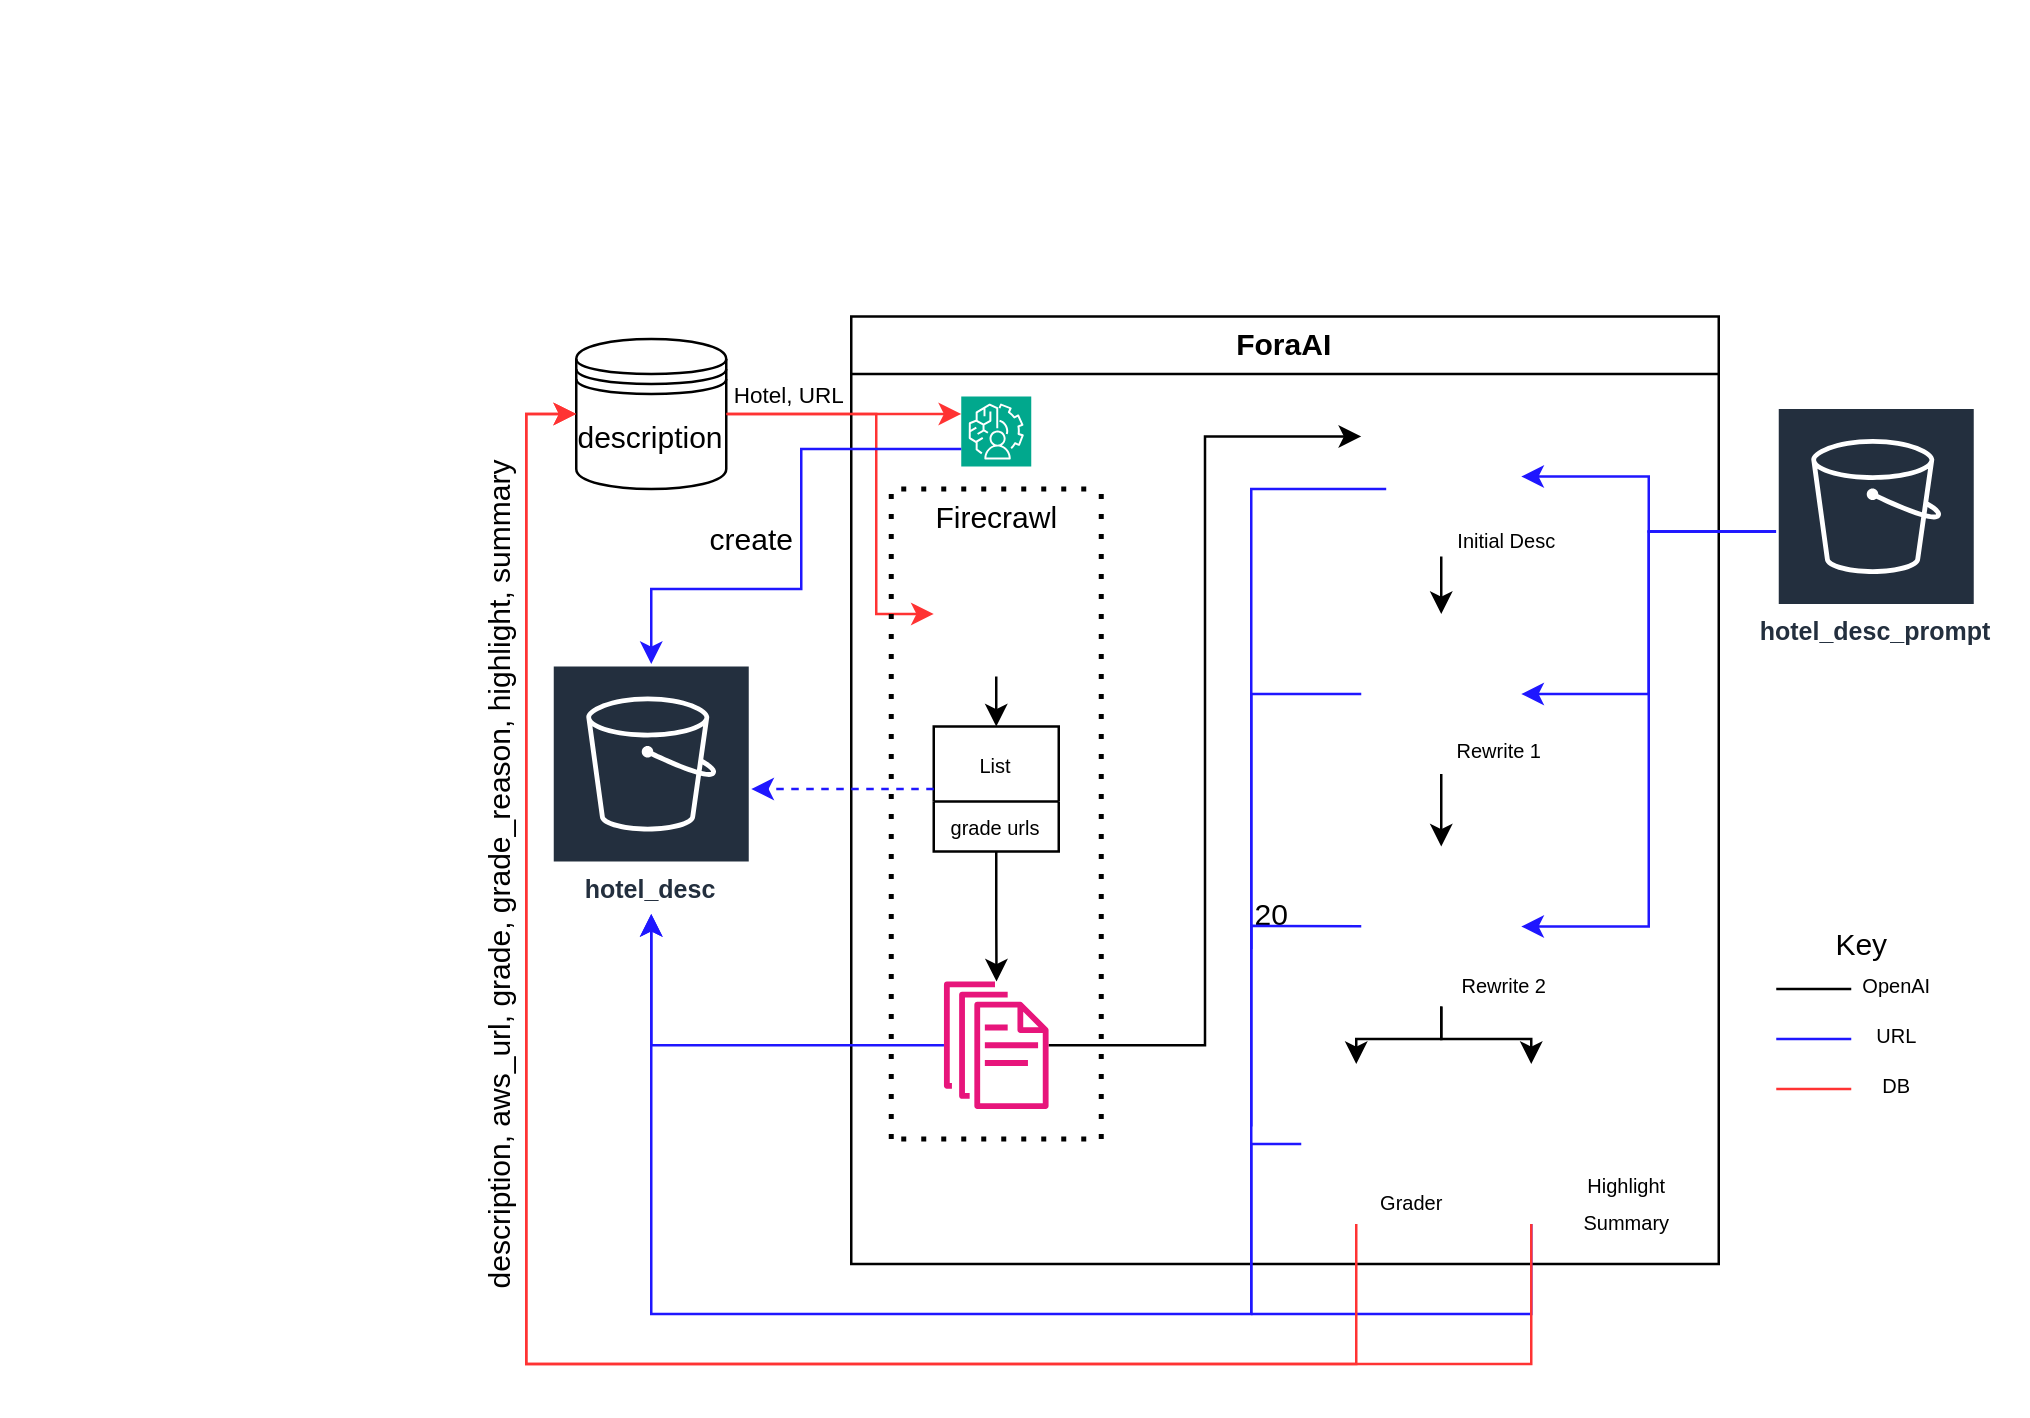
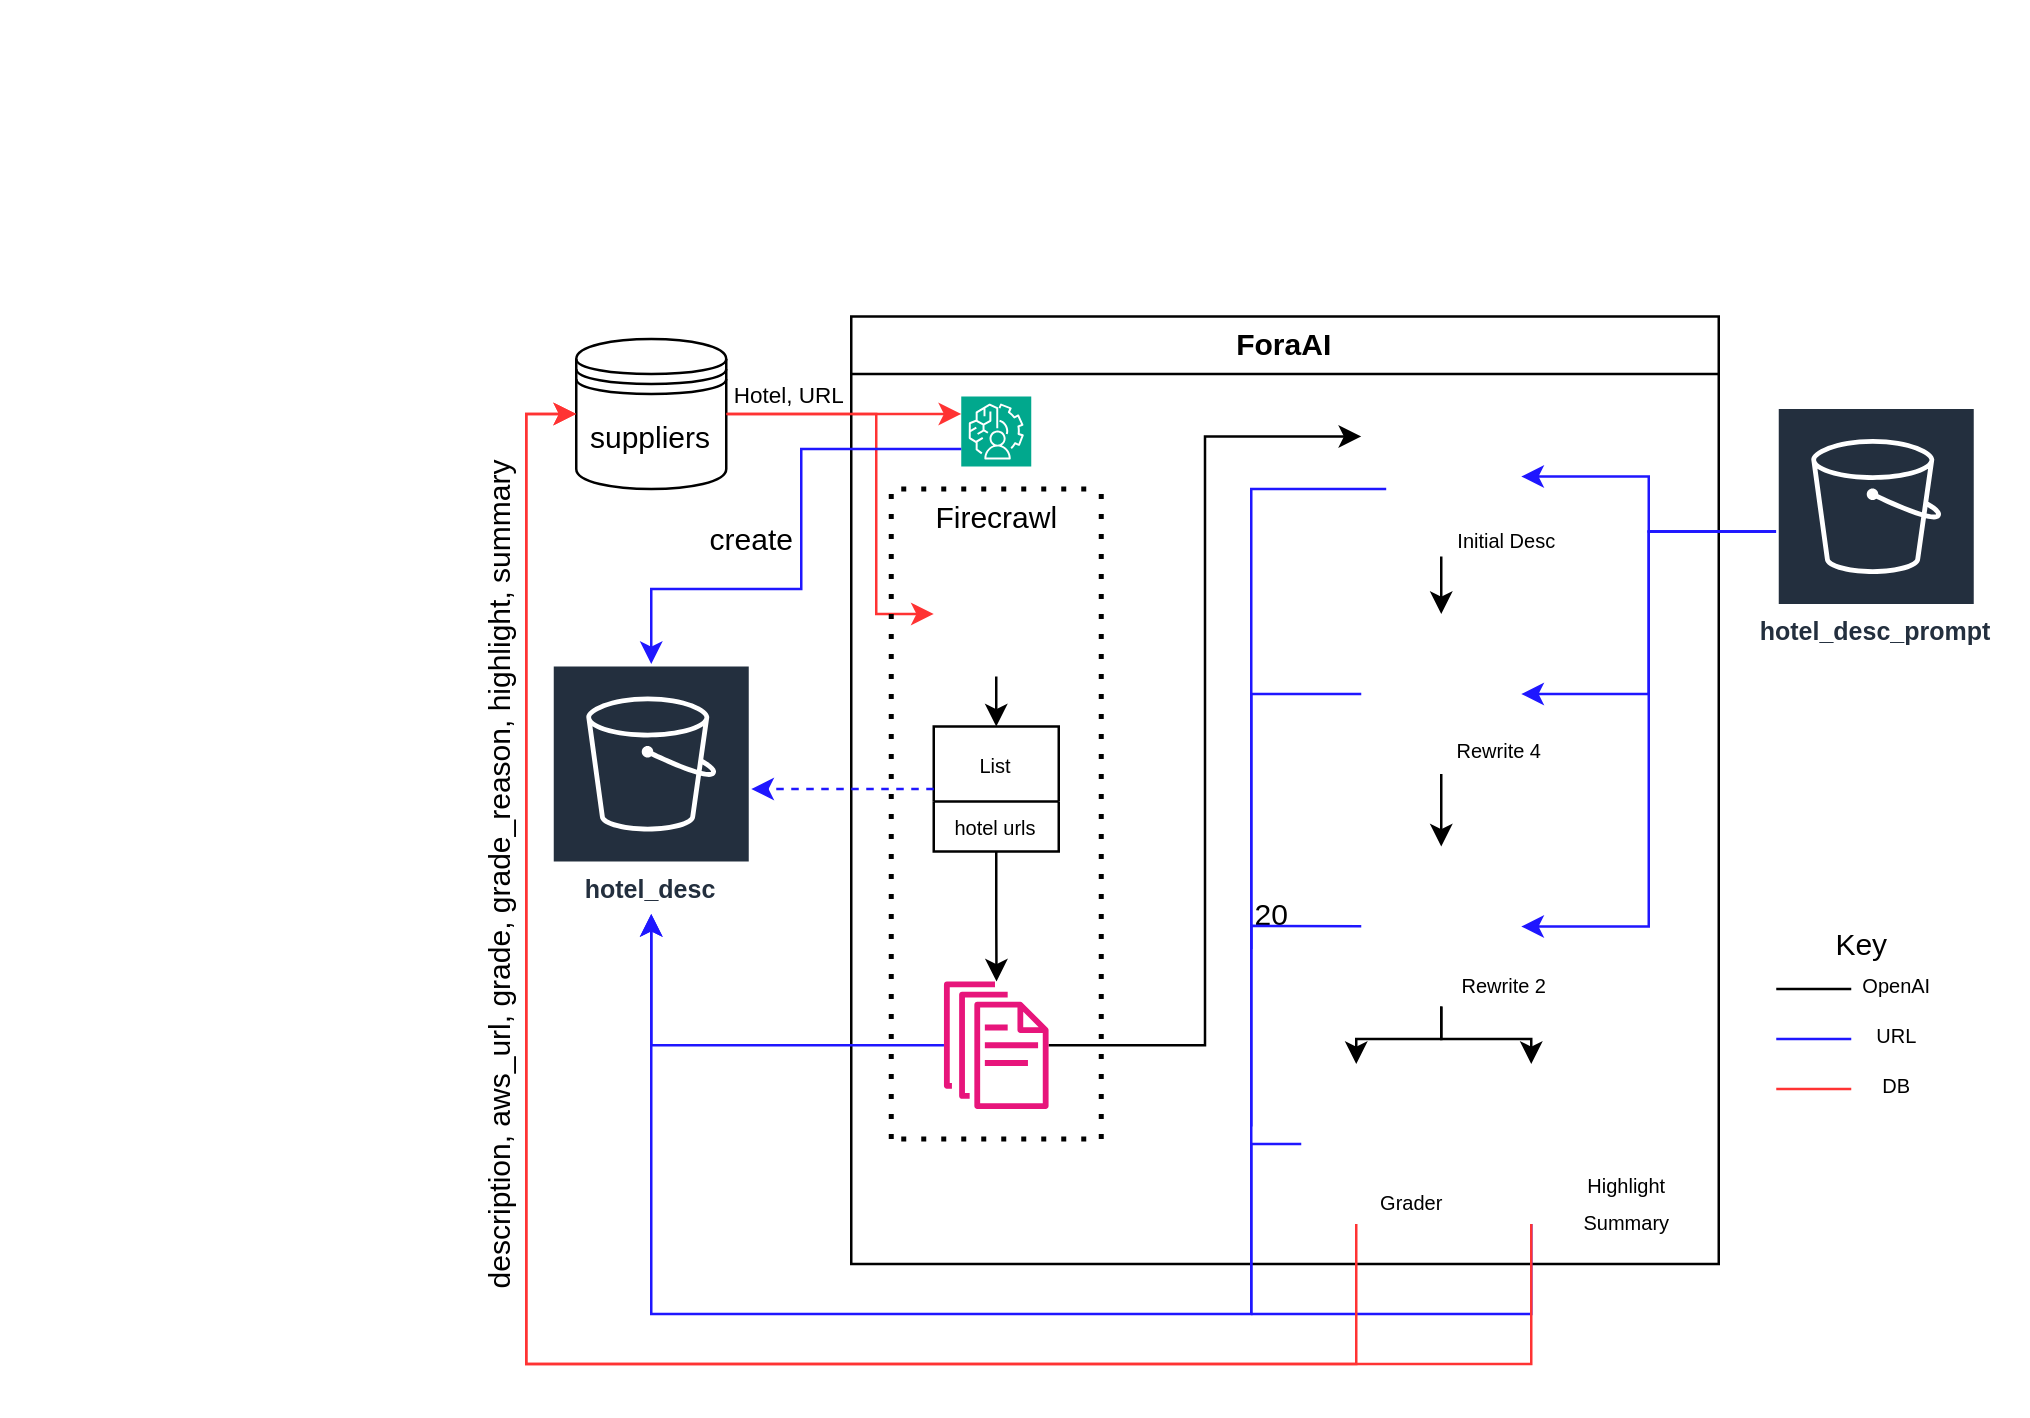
(651, 439) -> (651, 439)
(1500, 749) -> (1500, 749)
(996, 826) -> (996, 826)
